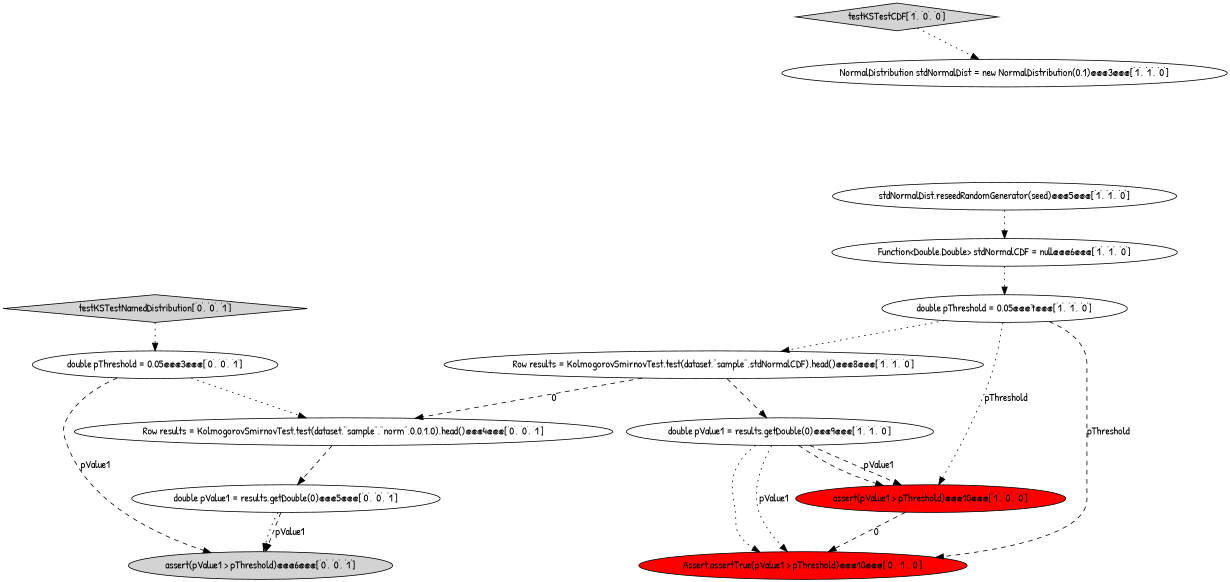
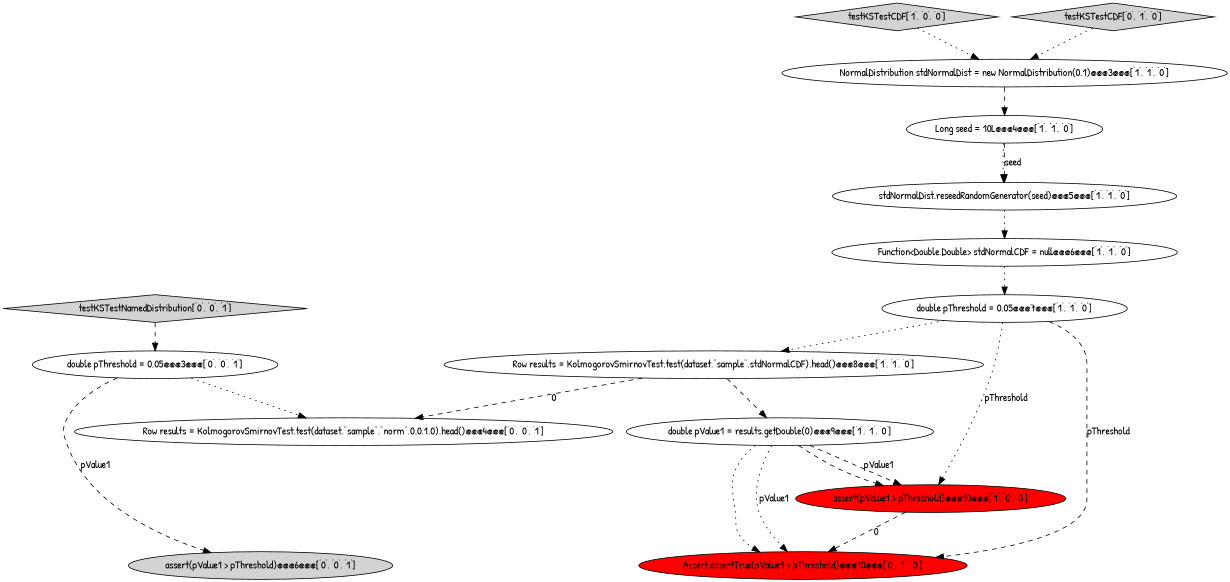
none -> (1113, 17)
none -> (1005, 129)
(155, 333) -> (155, 333)
(286, 499) -> none
